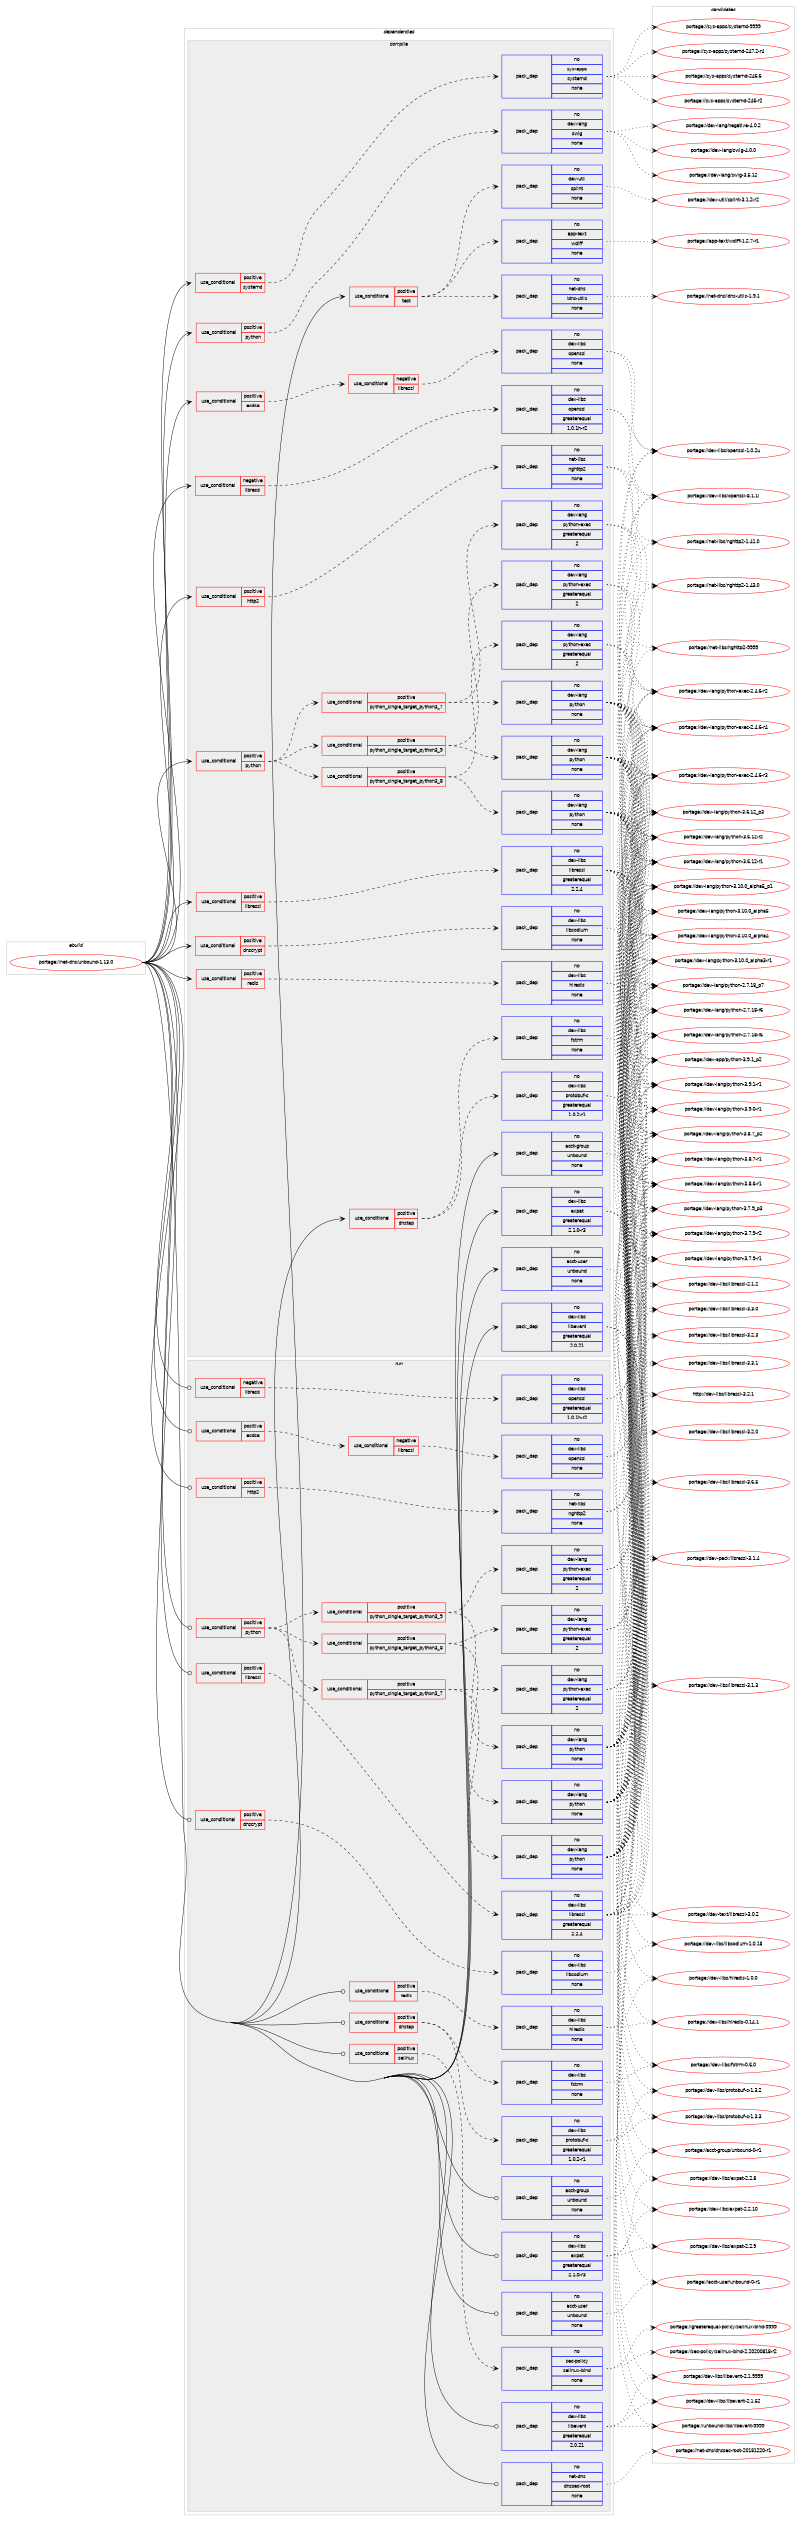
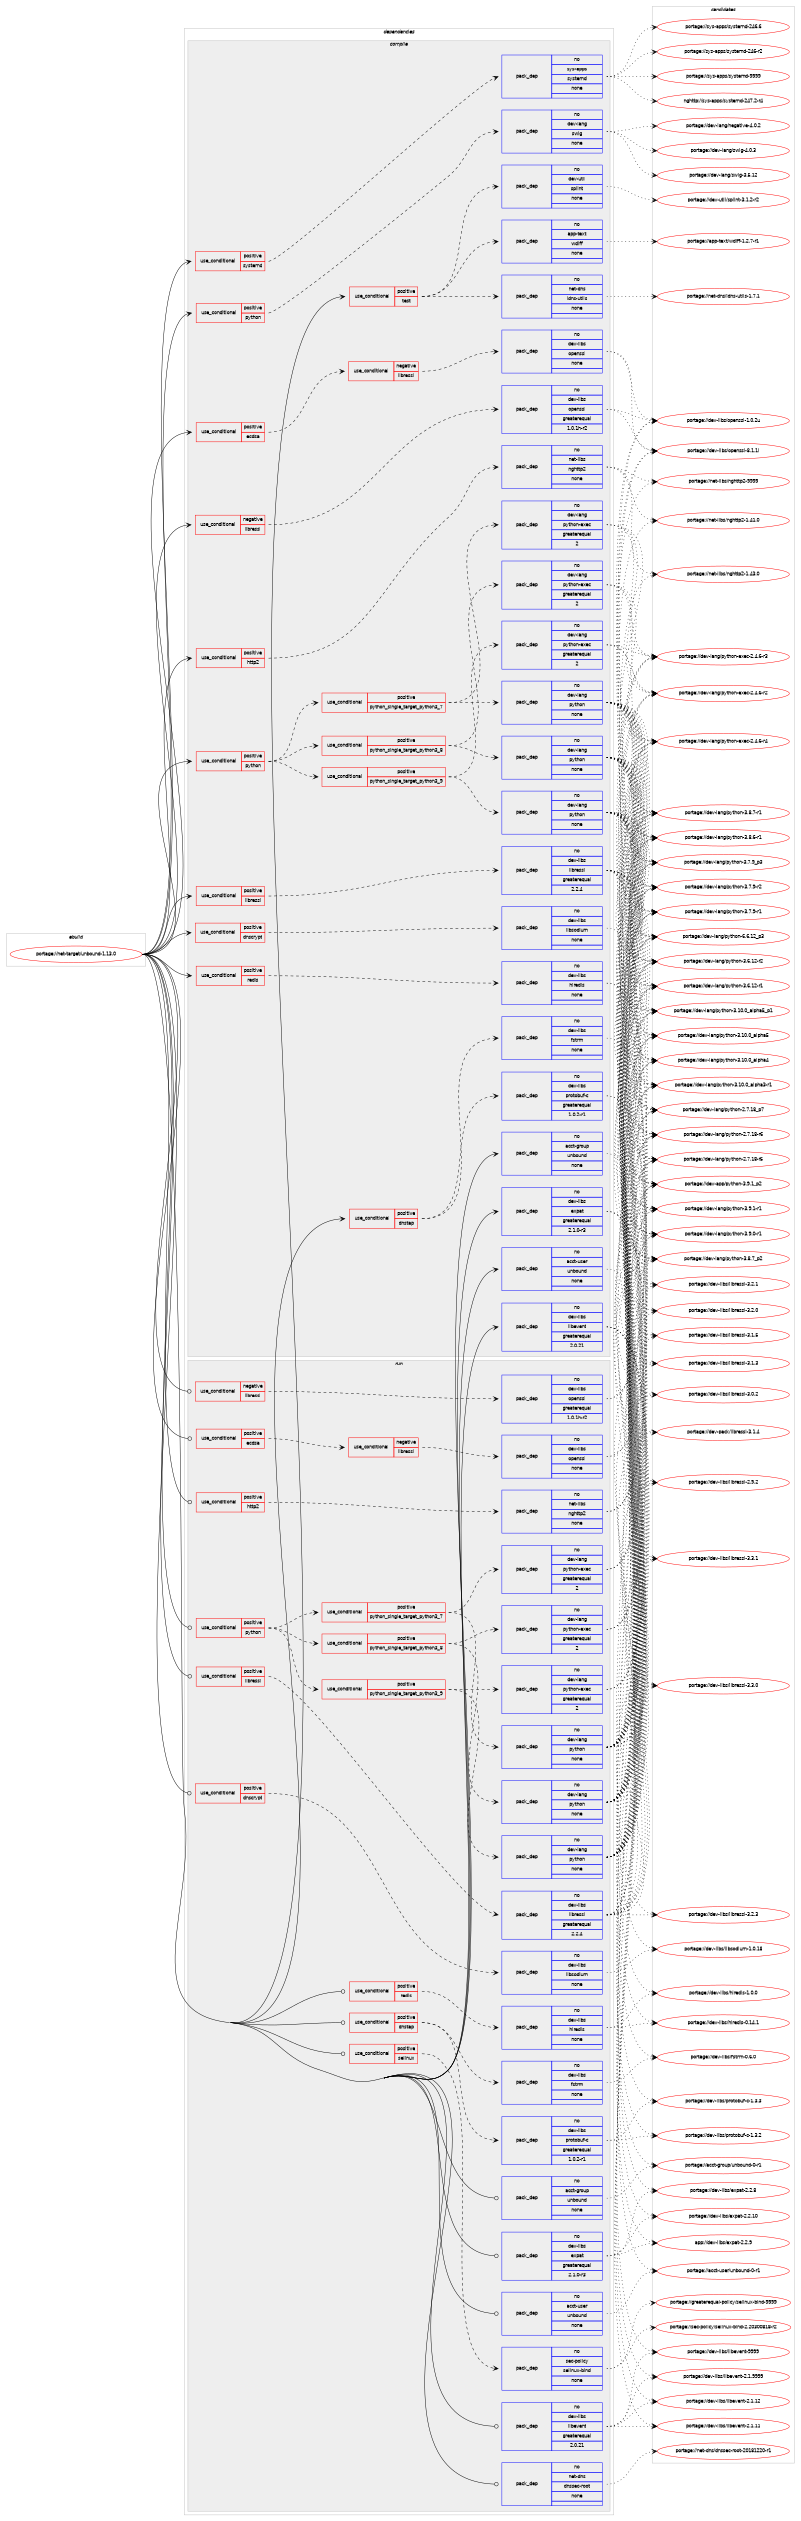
(723, 52) -> (723, 101)
(723, 151) -> (723, 151)
(723, 297) -> (723, 297)
(723, 813) -> (723, 937)
(76, 962) -> (76, 954)
(723, 1285) -> (723, 1483)
(723, 1395) -> (723, 1285)
(723, 1483) -> (723, 1336)
(723, 1915) -> (723, 1395)
(723, 2247) -> (723, 2243)
(723, 2352) -> (723, 2327)
(723, 2402) -> (723, 2402)
none -> (723, 2426)
(723, 2426) -> (723, 2352)
